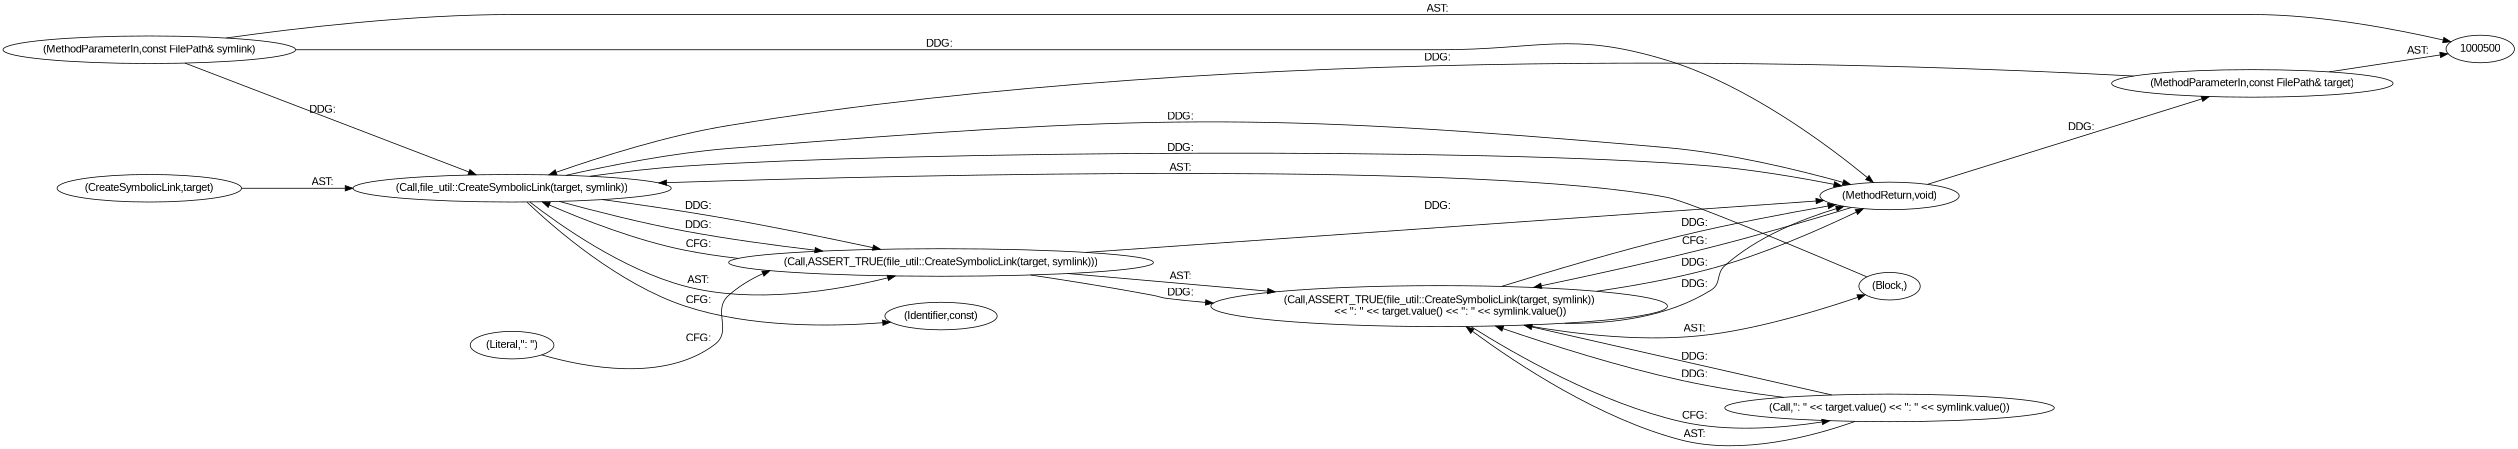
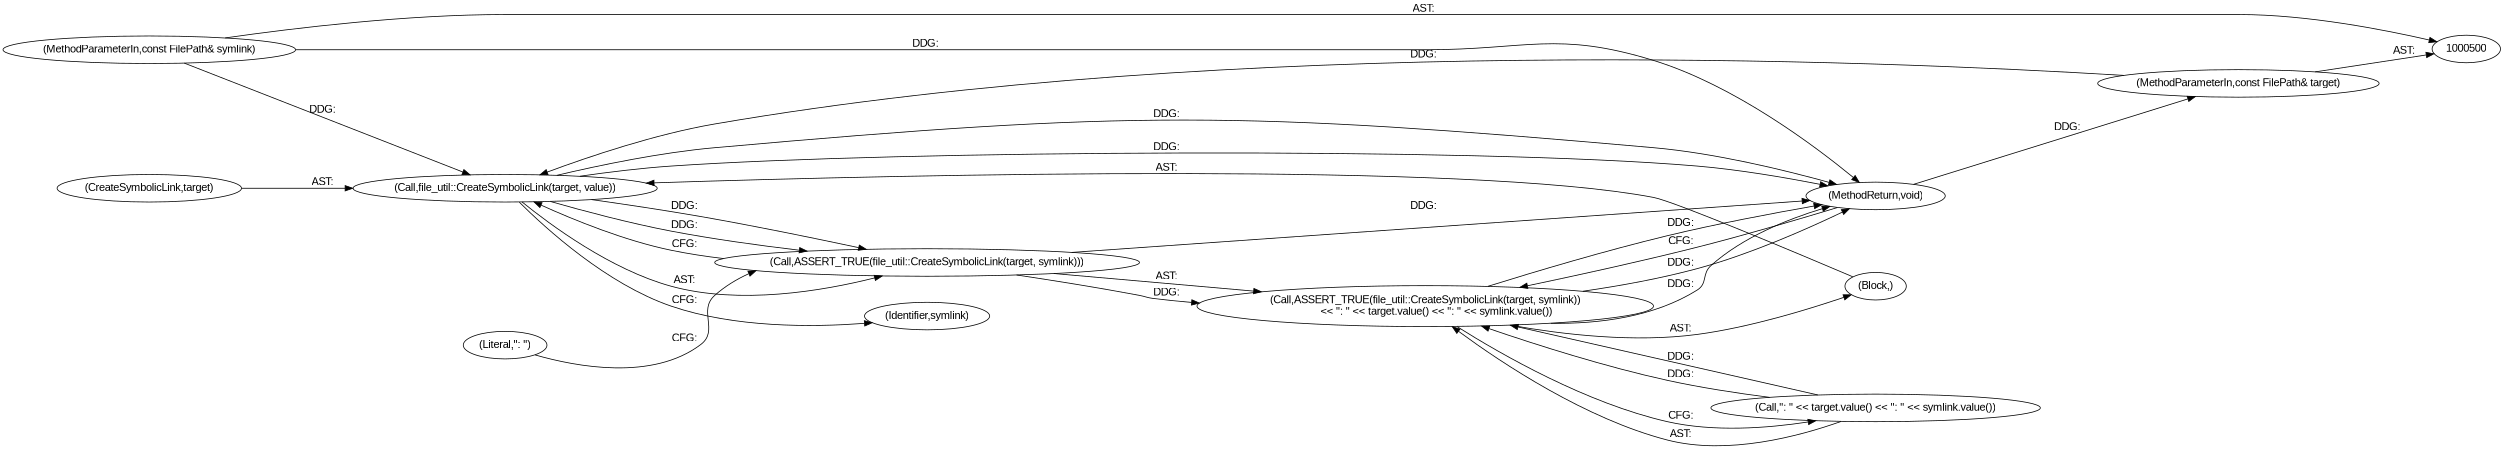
(512, 188) -> (505, 188)
(941, 316) -> (927, 316)
